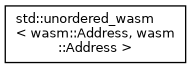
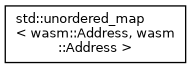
(95, 34) -> (95, 34)
